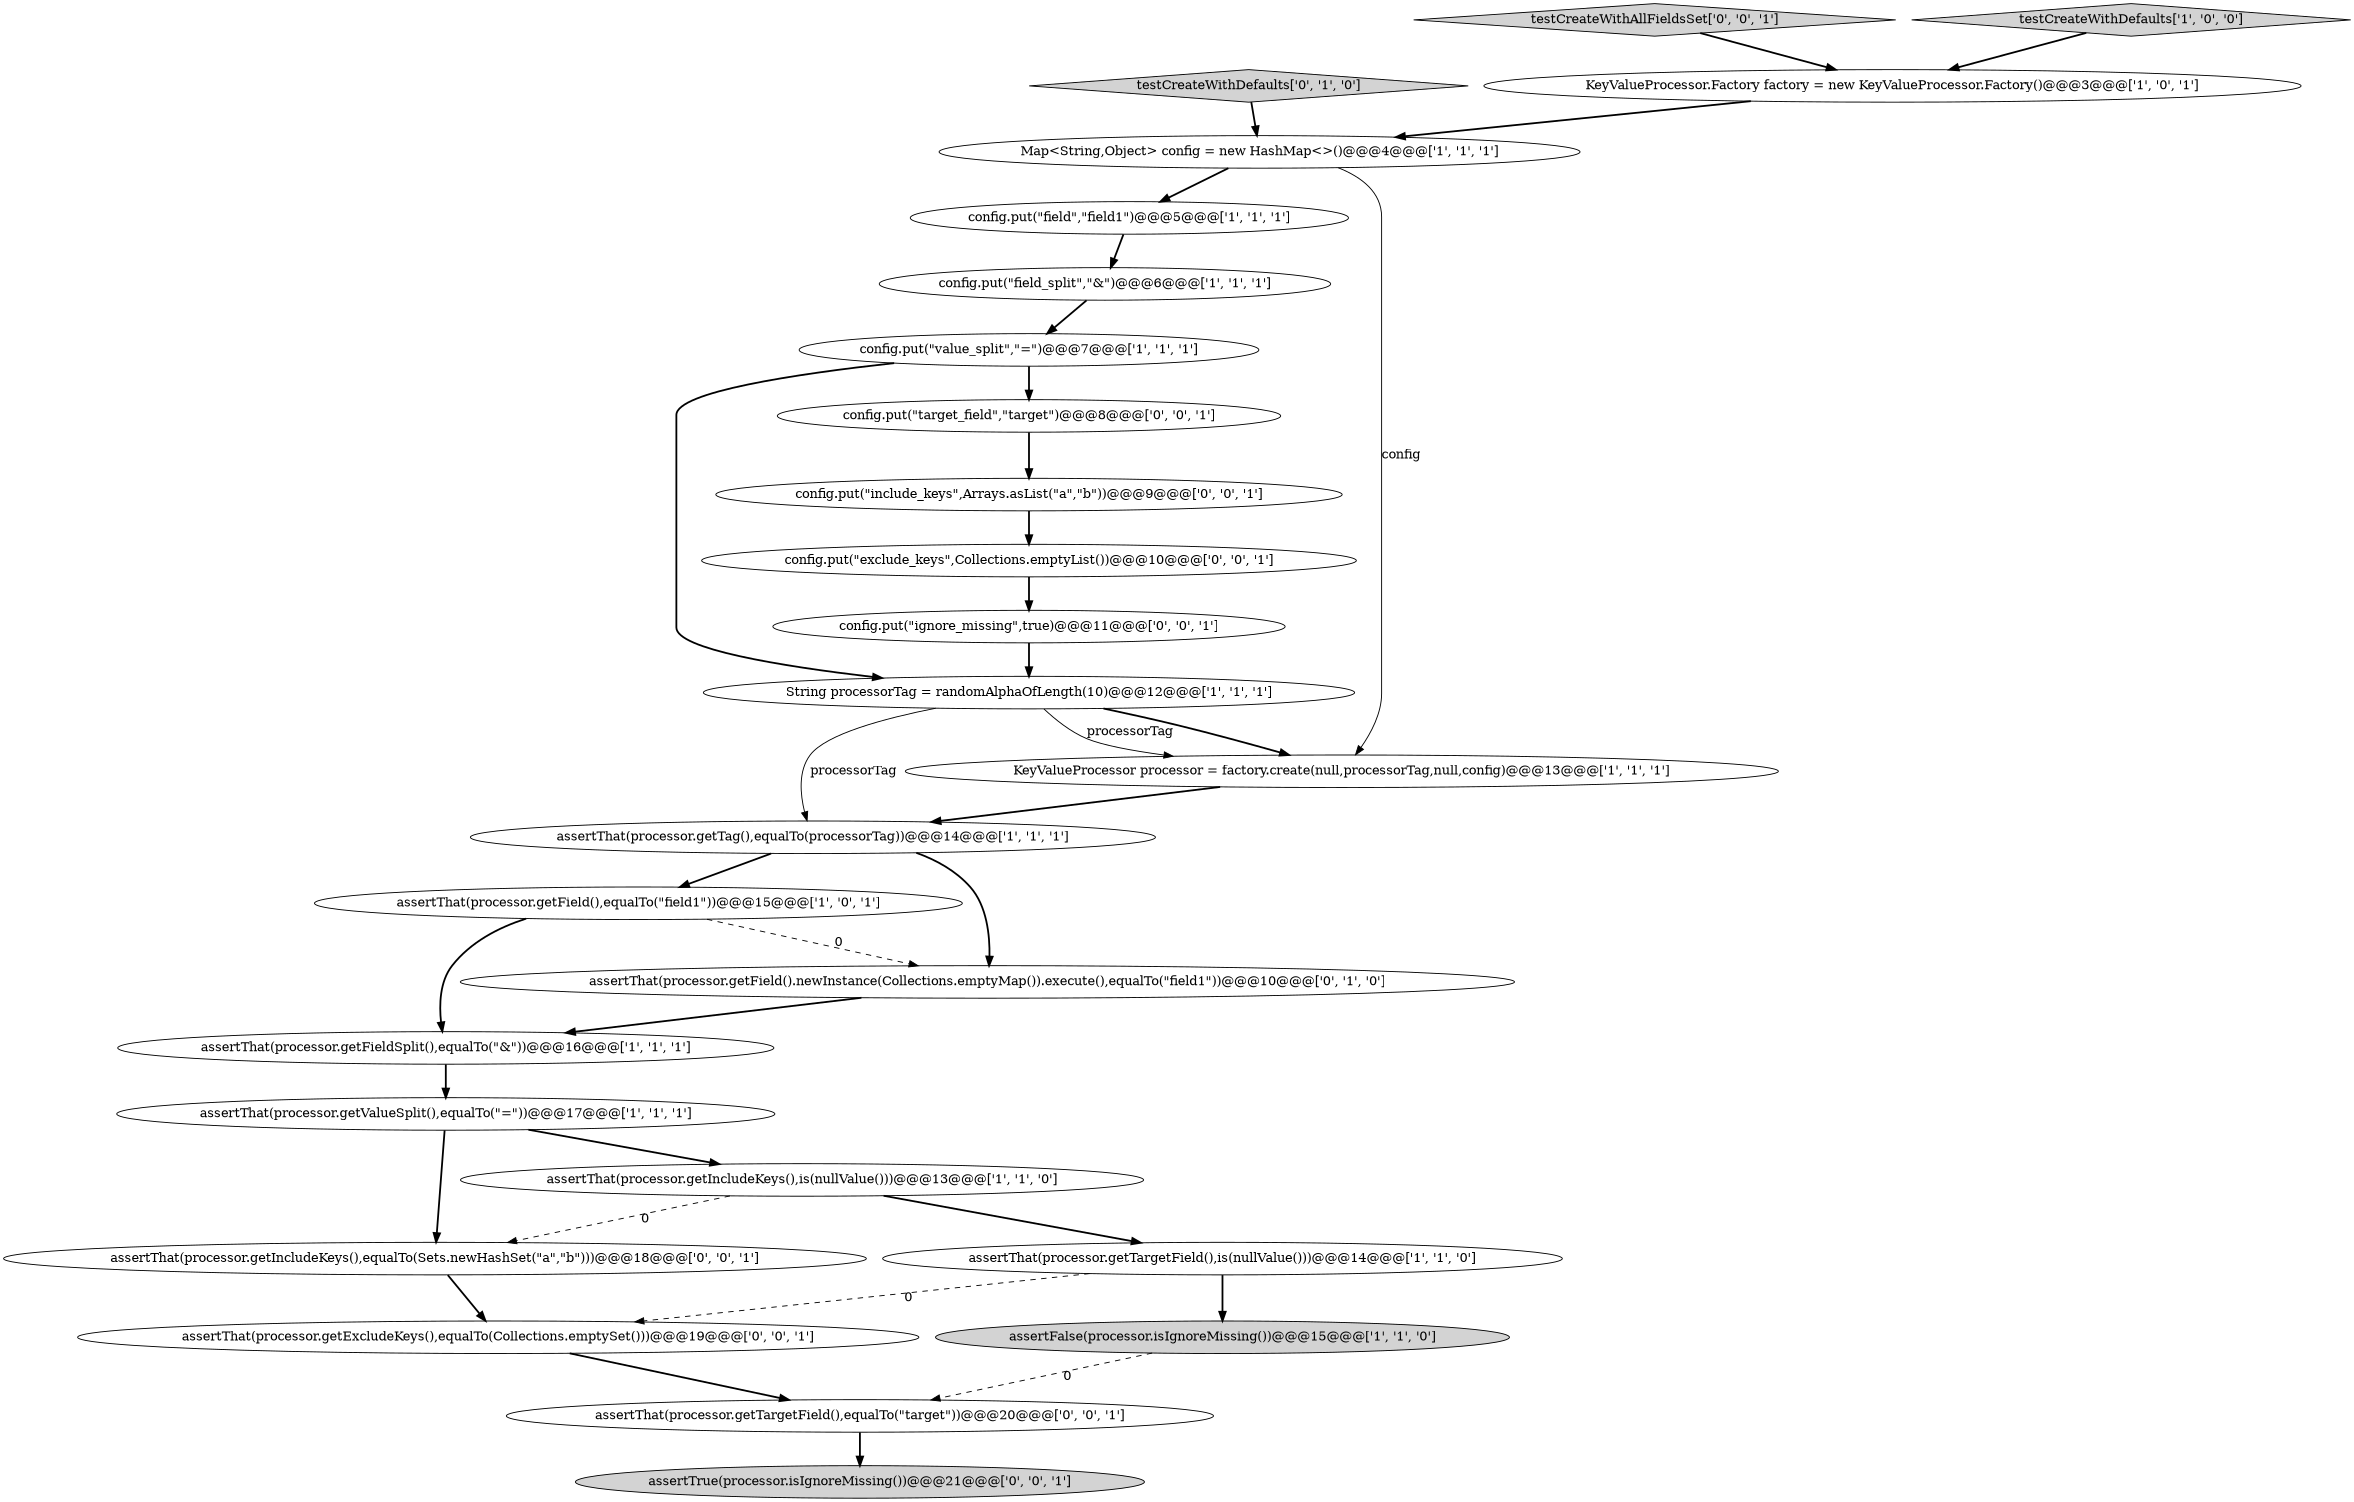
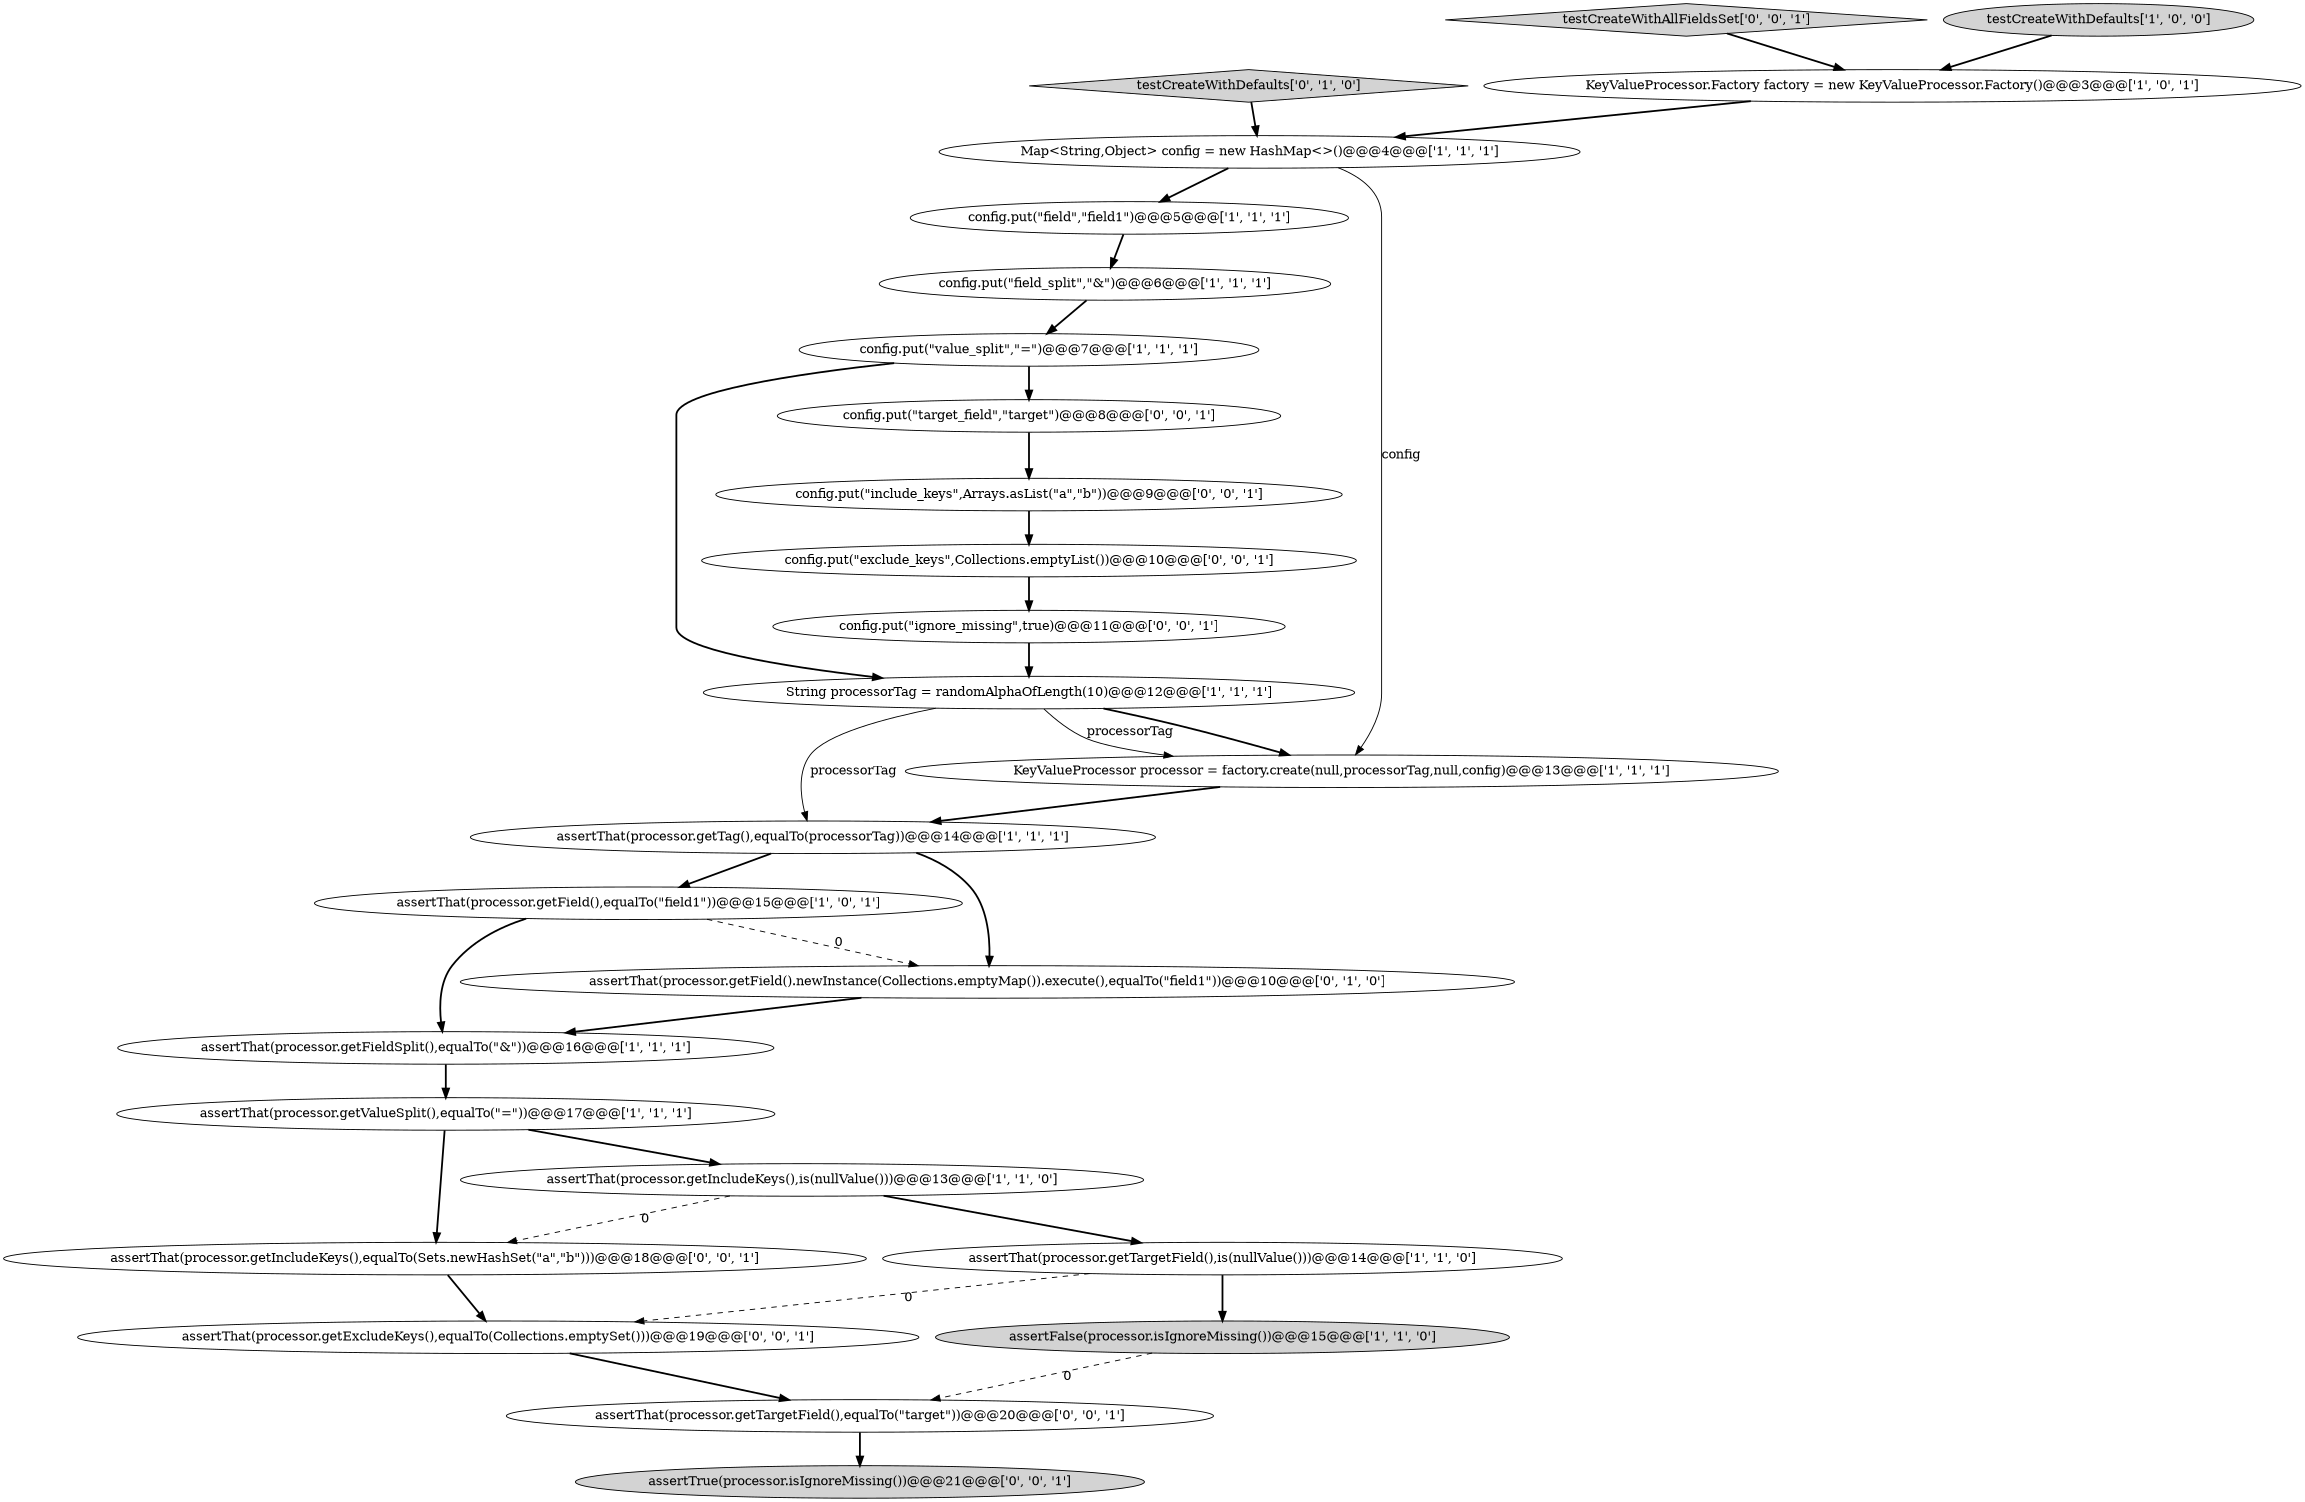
(2131, 20) -> (2099, 20)
